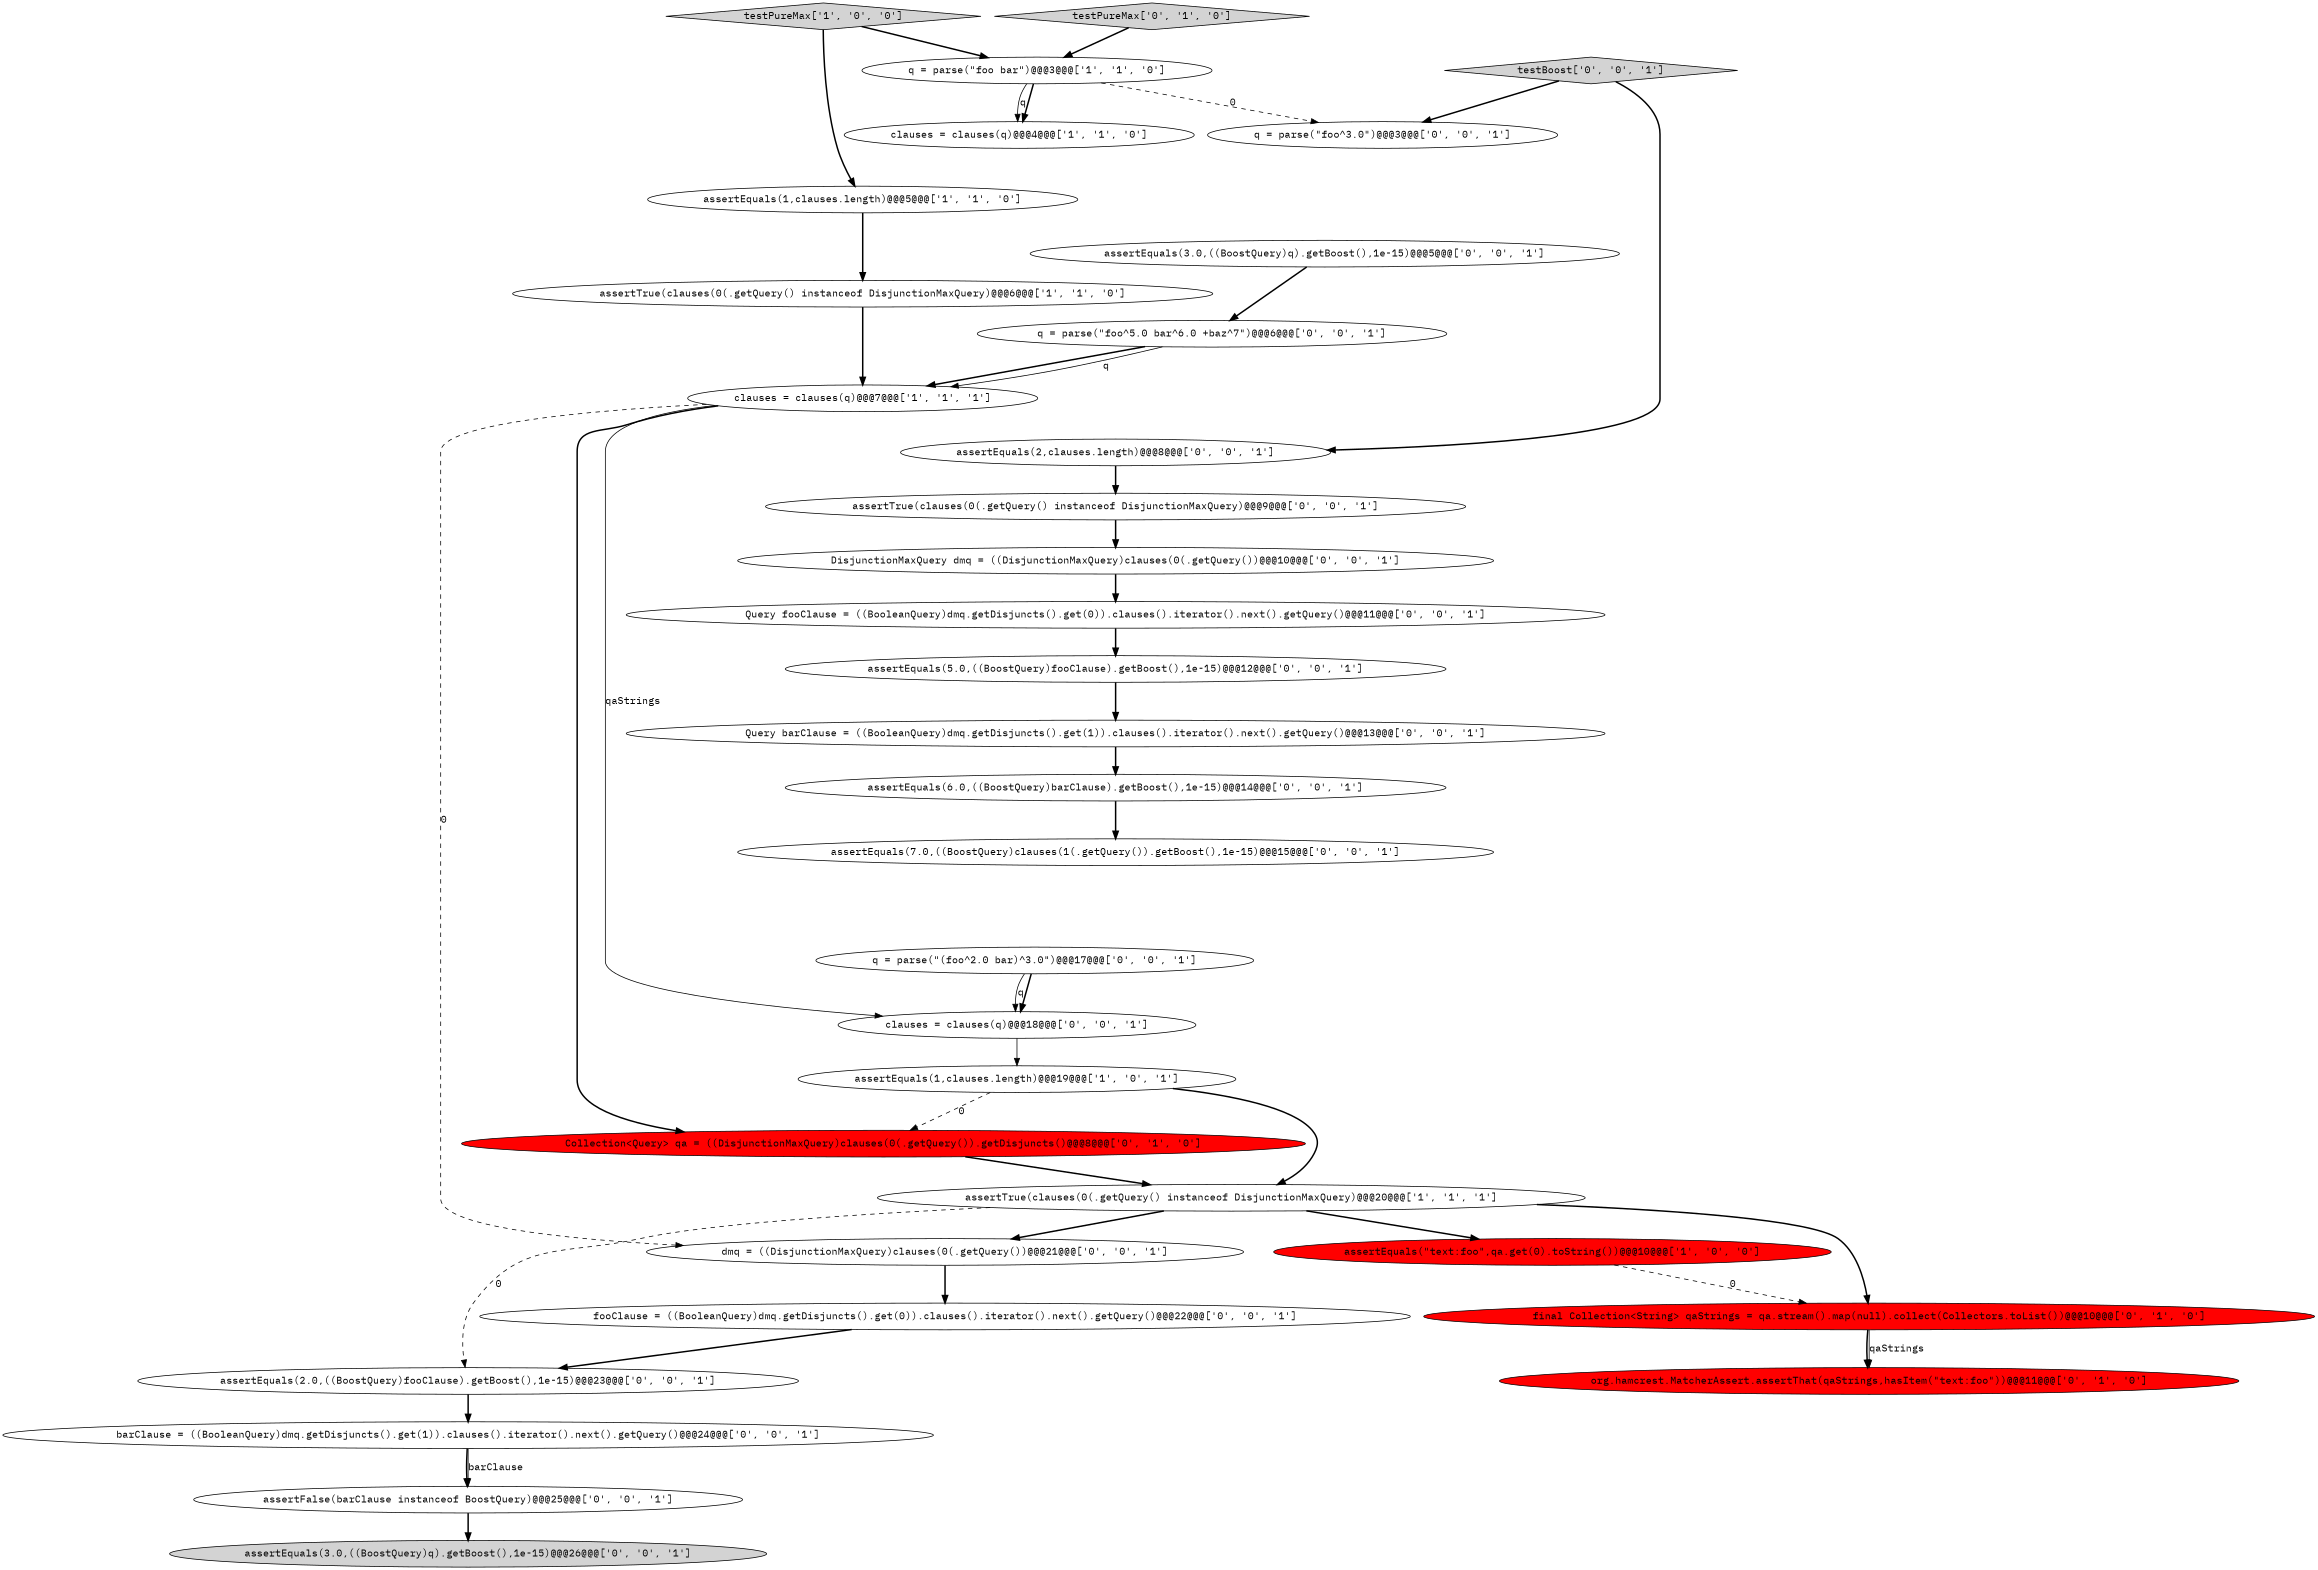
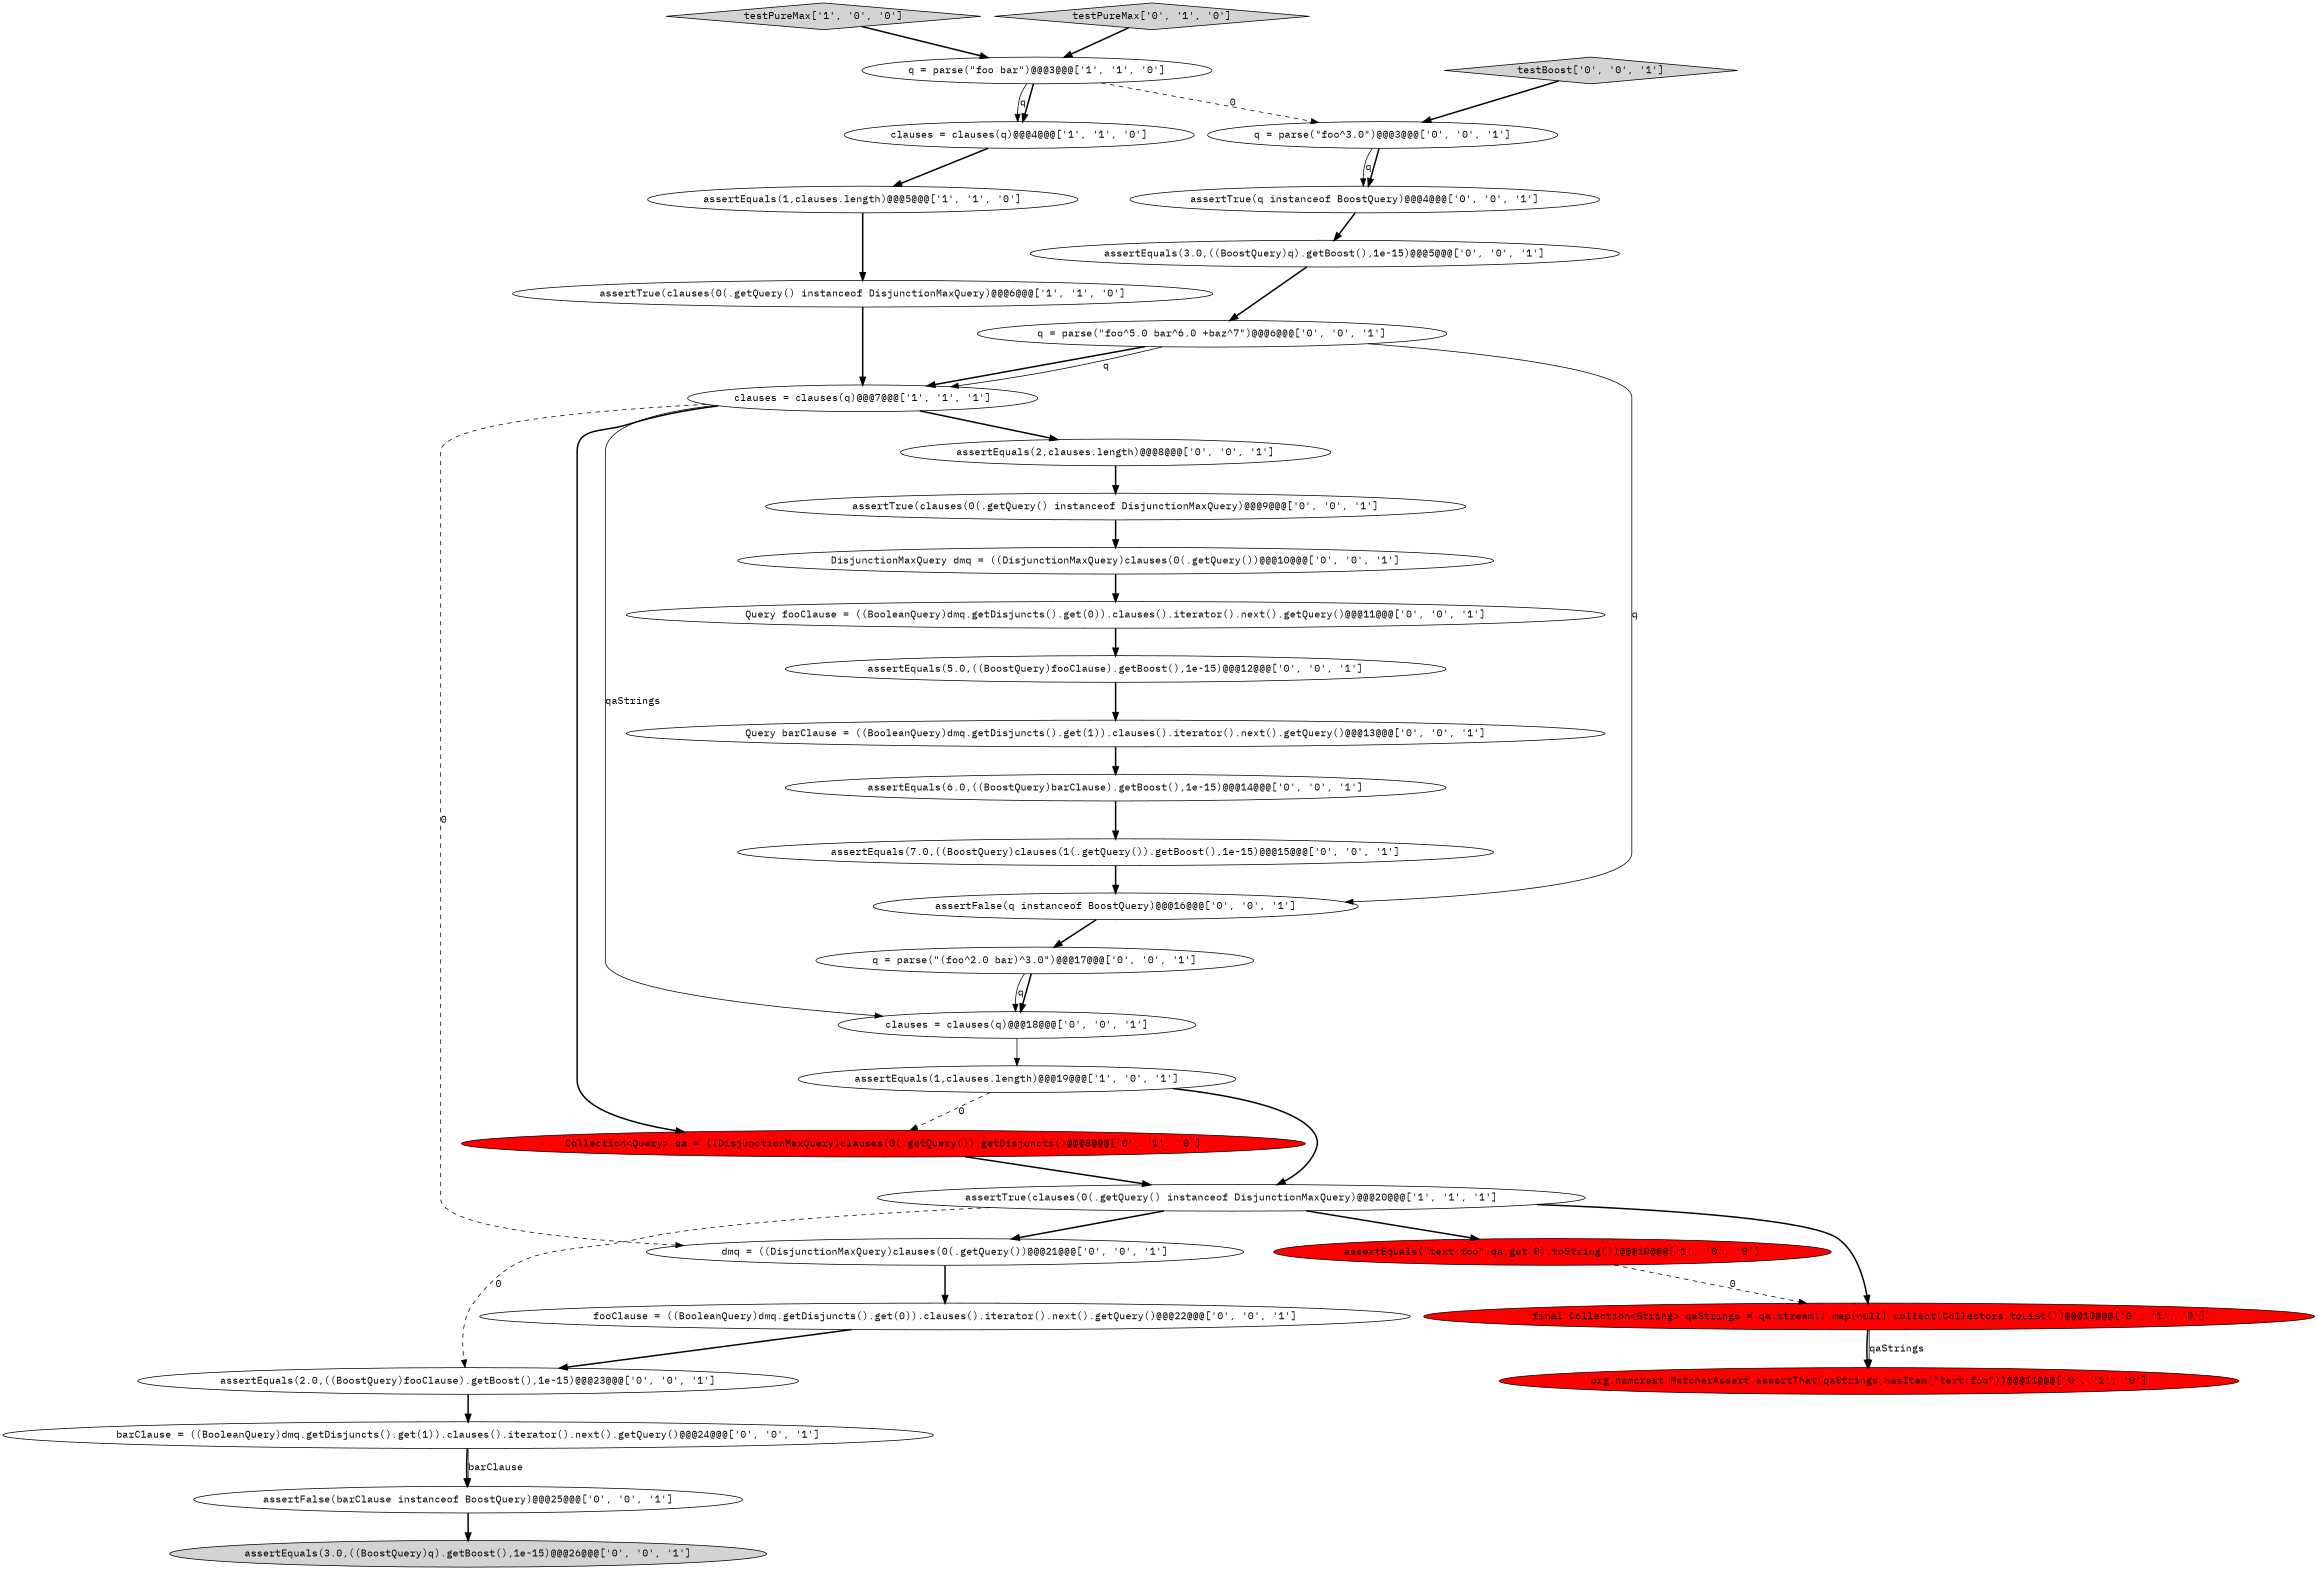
(829, 106) -> (945, 166)
none -> (1365, 200)
(1660, 398) -> (985, 424)
none -> (1116, 906)
